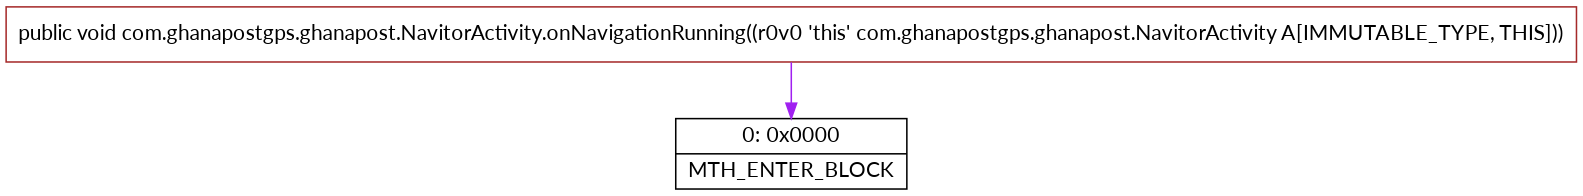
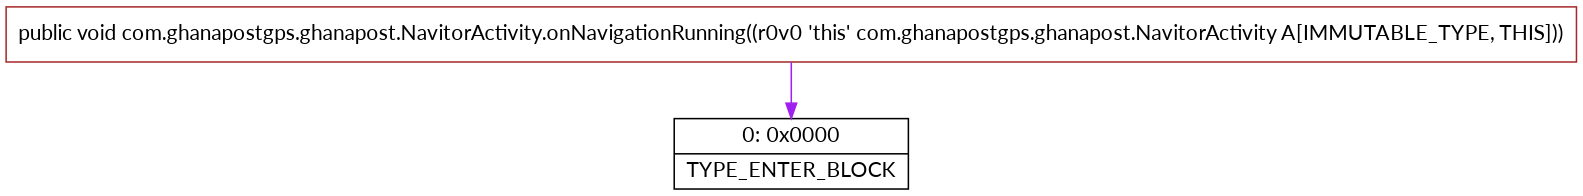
(791, 171) -> (791, 171)
